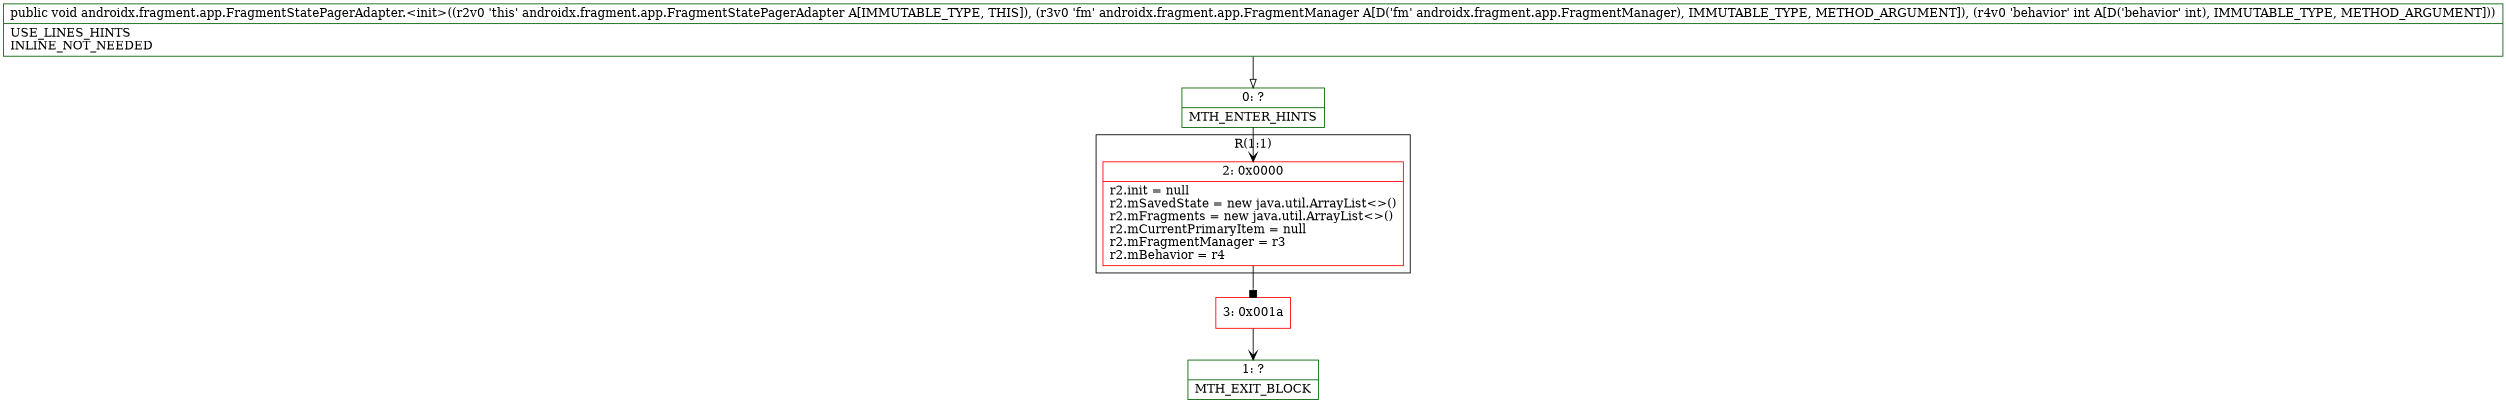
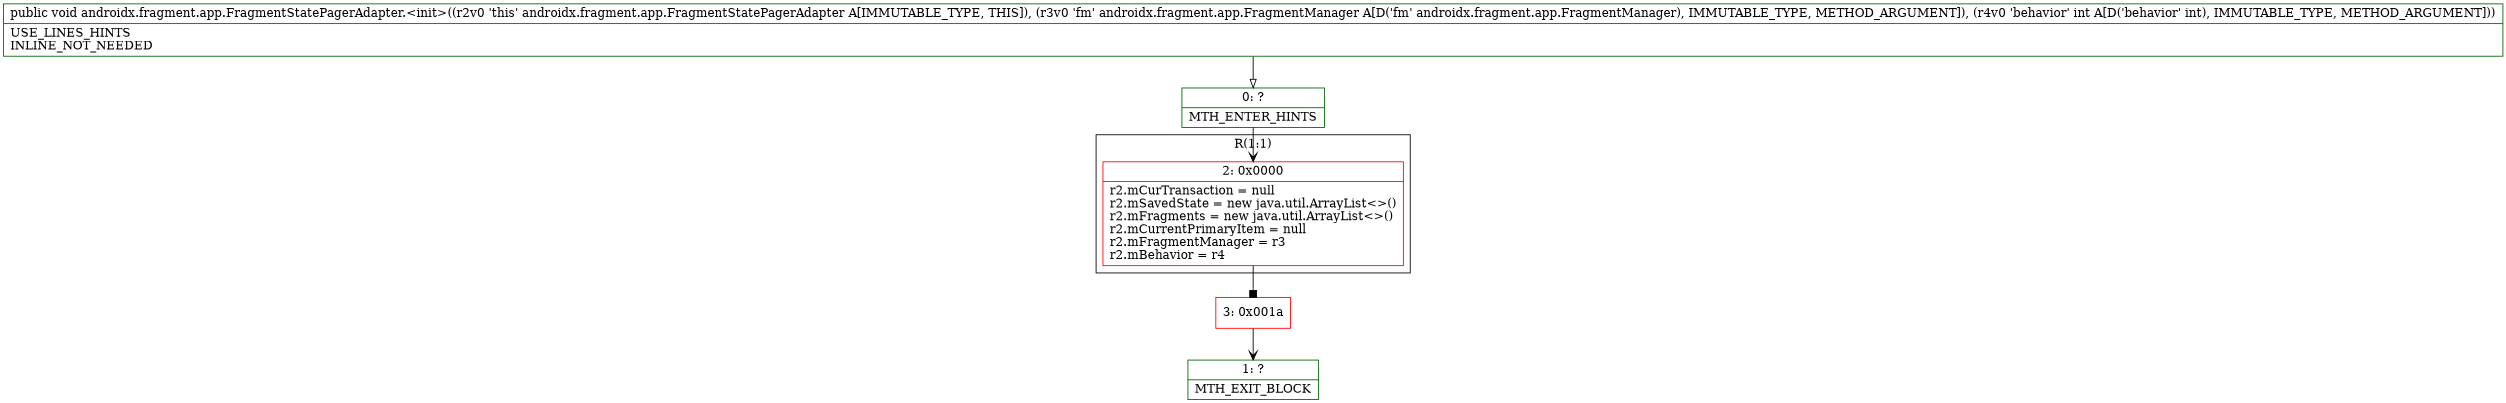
(1150, 191) -> (1193, 191)
